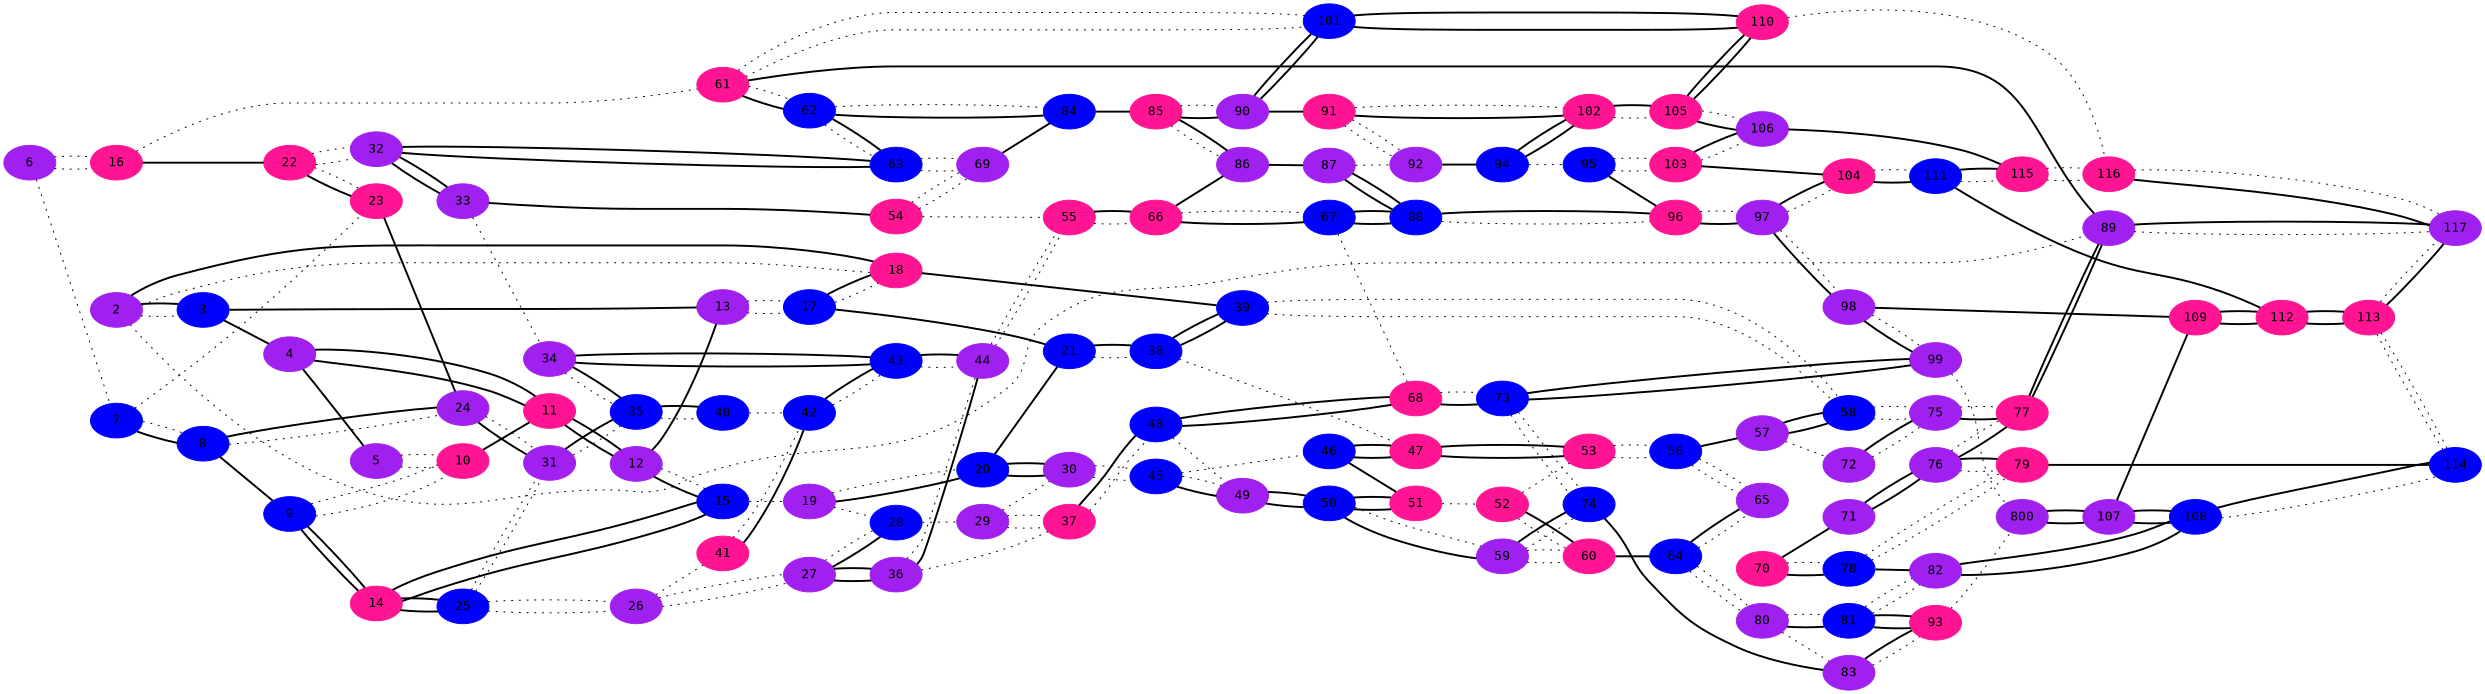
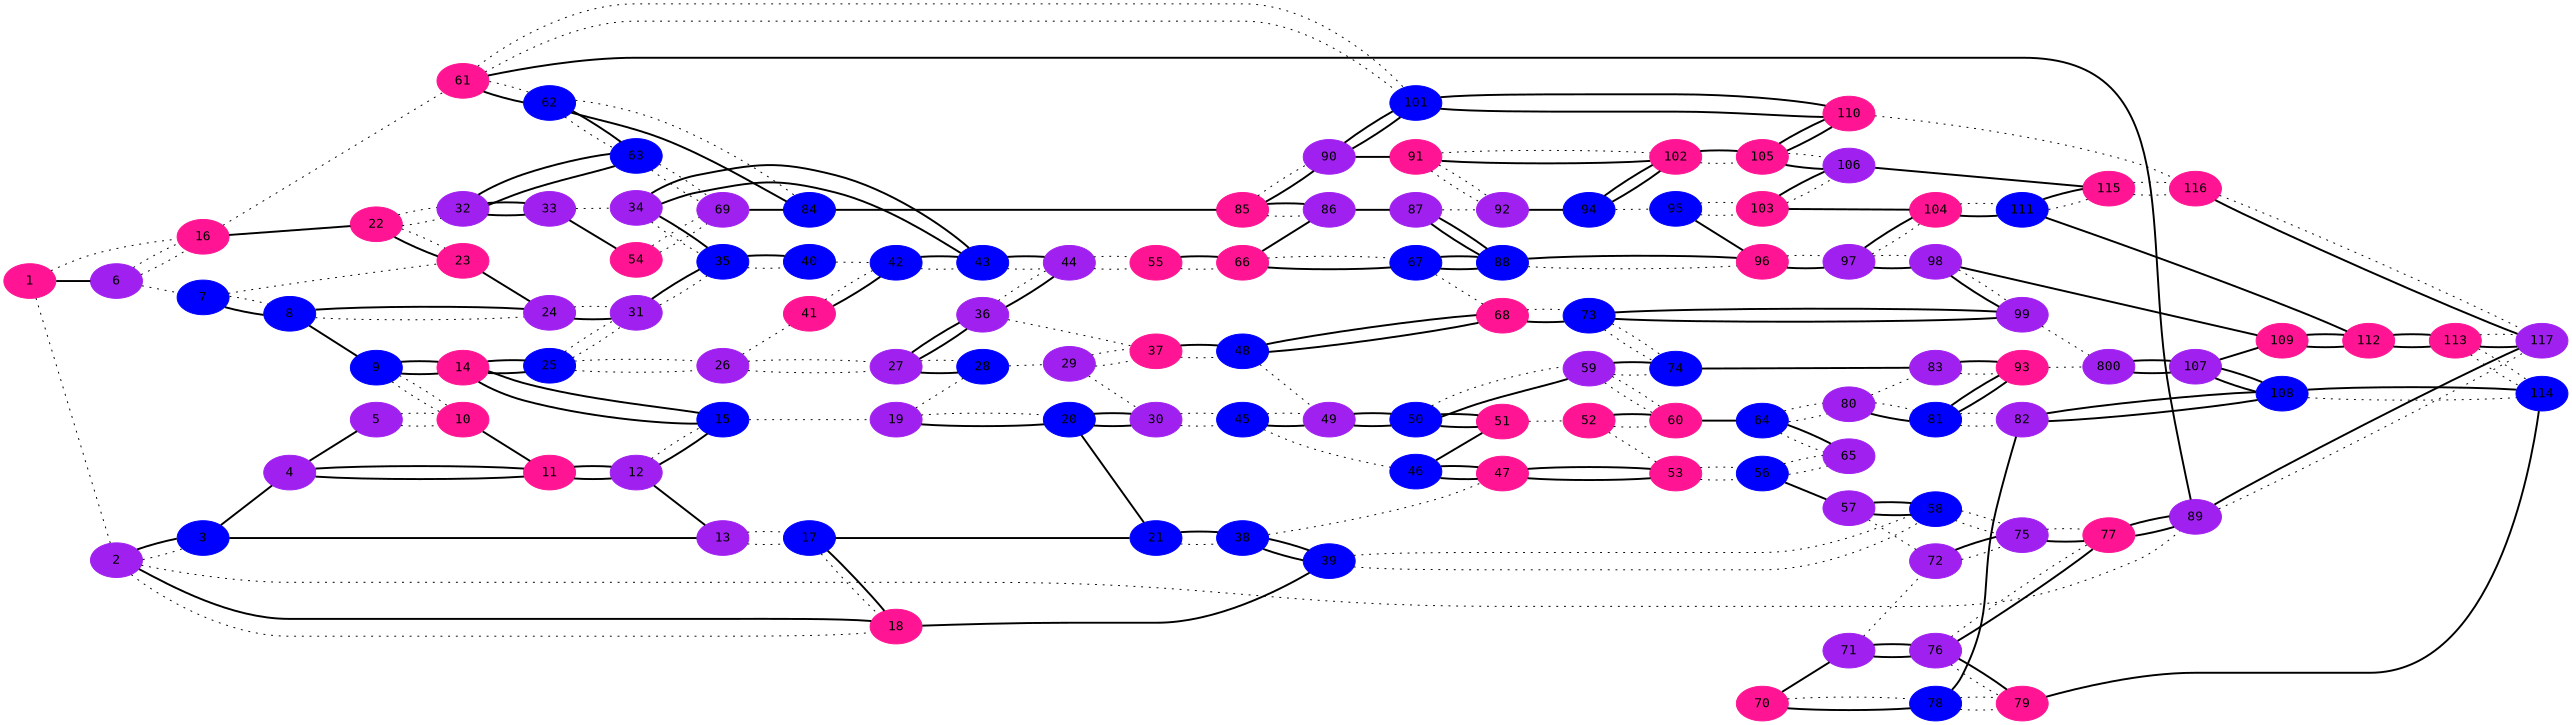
(983, 217) -> none
none -> (30, 281)
none -> (1898, 600)
